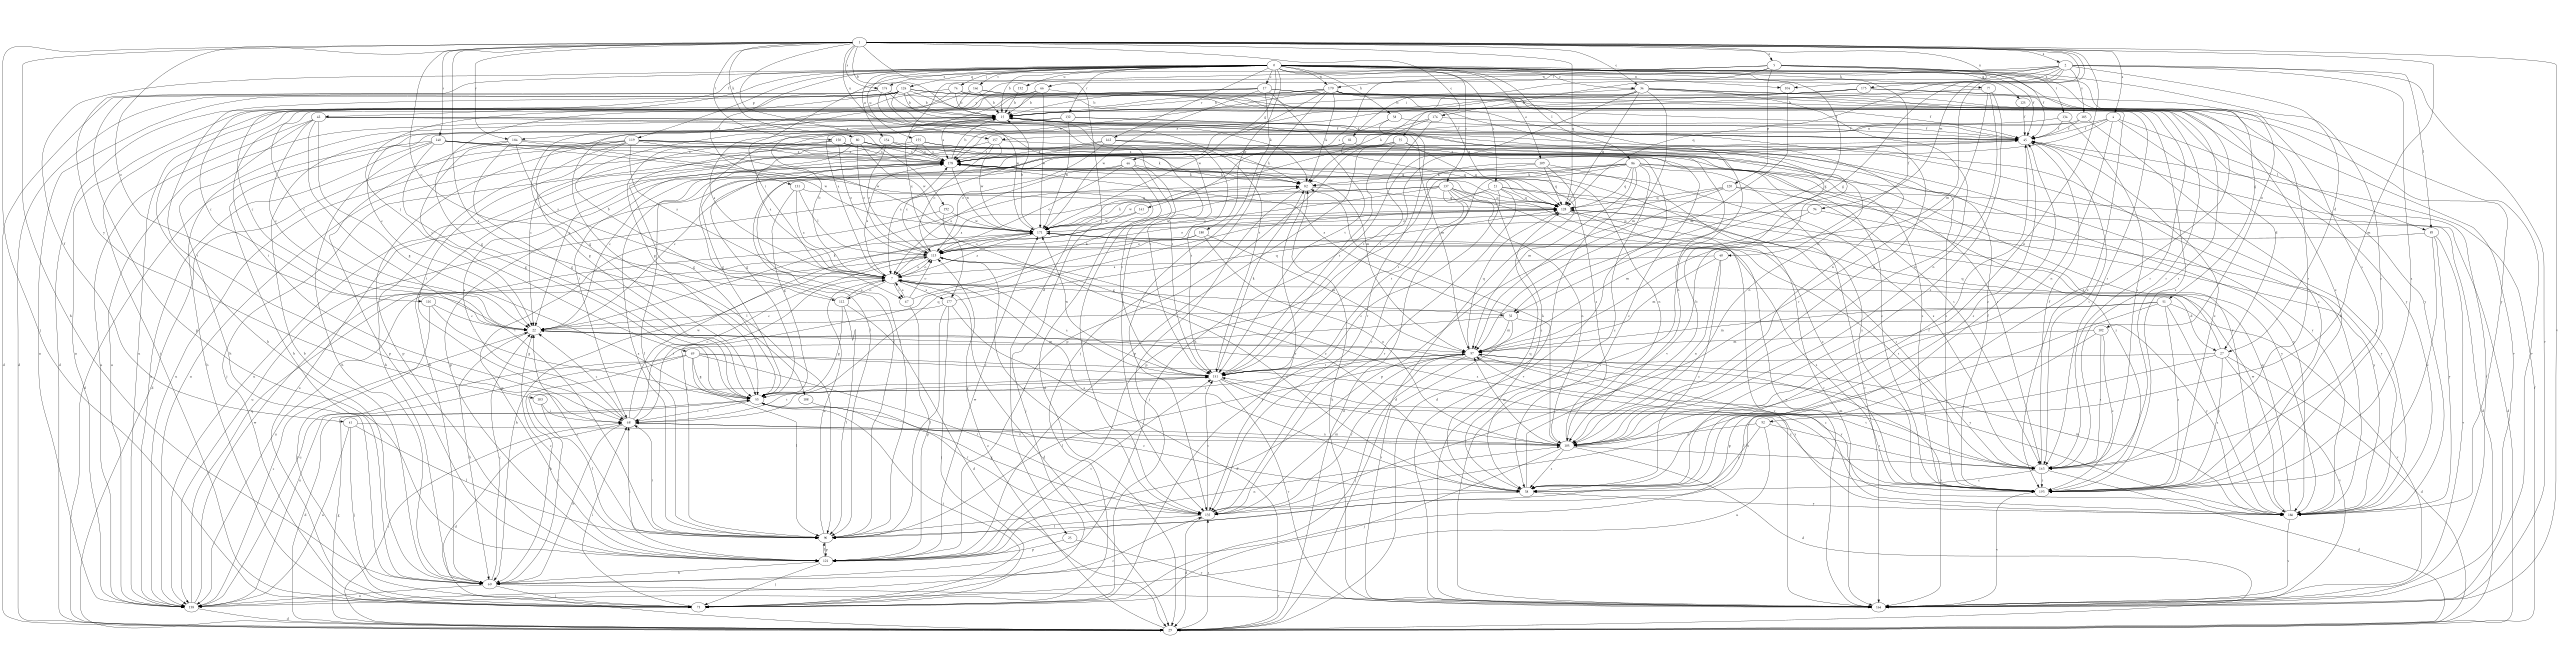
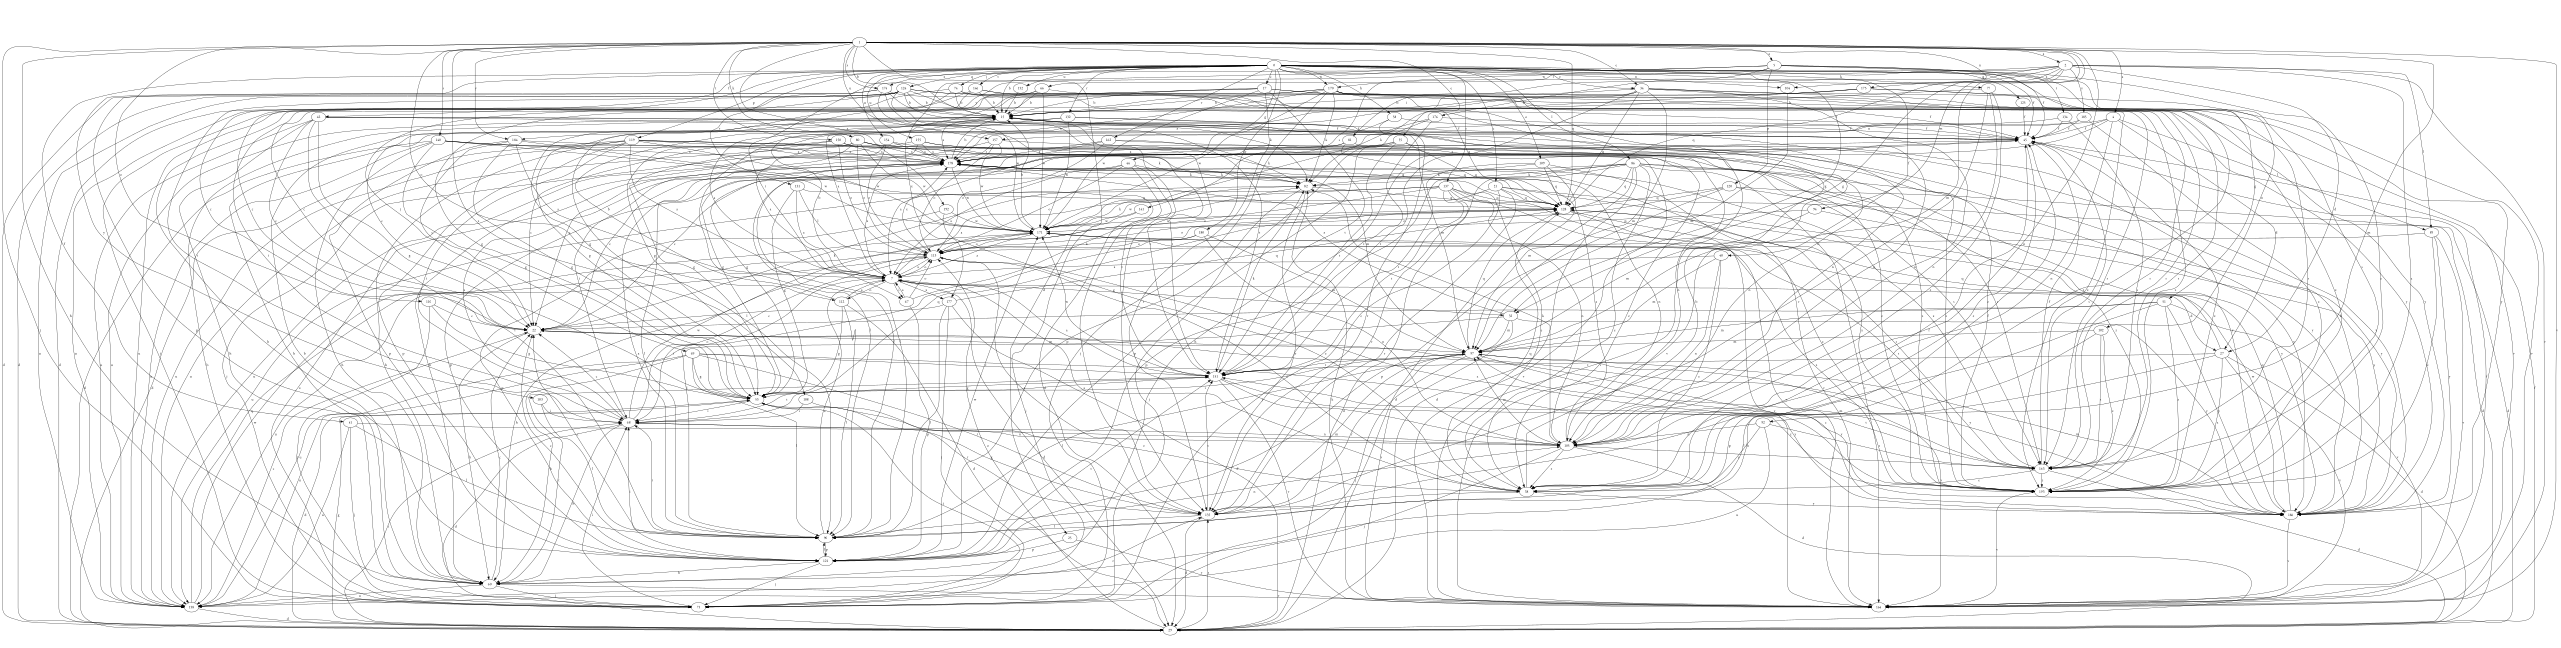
(1220, 215) -> none
none -> (723, 420)
